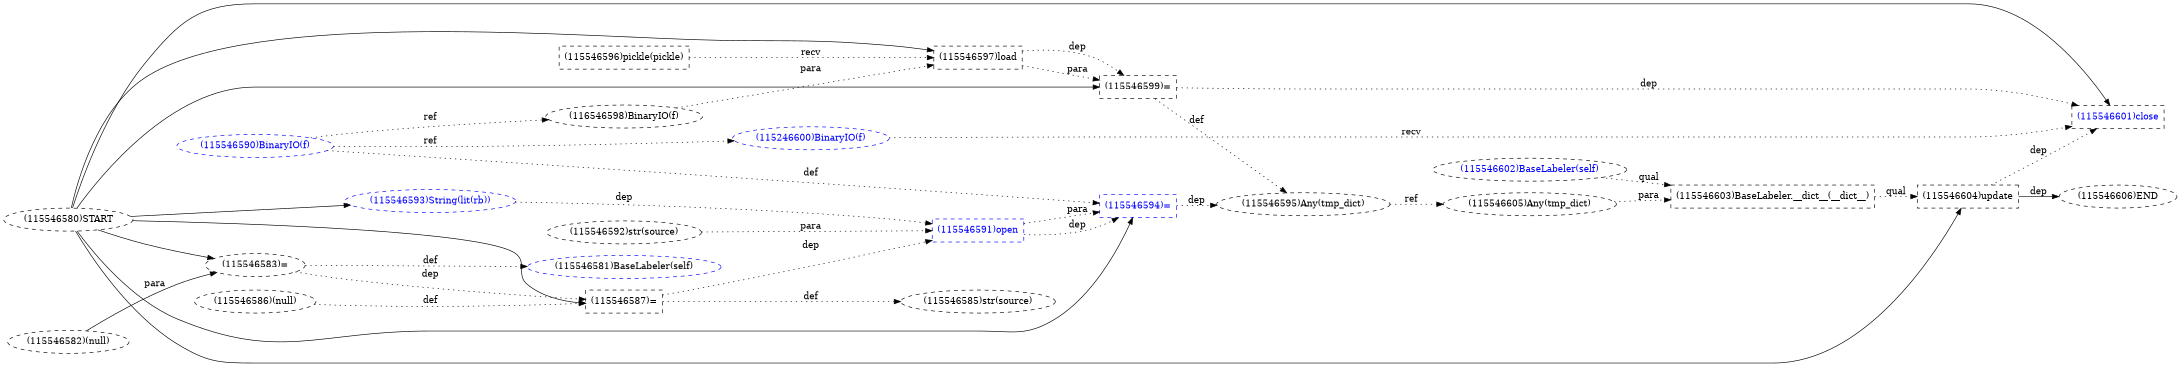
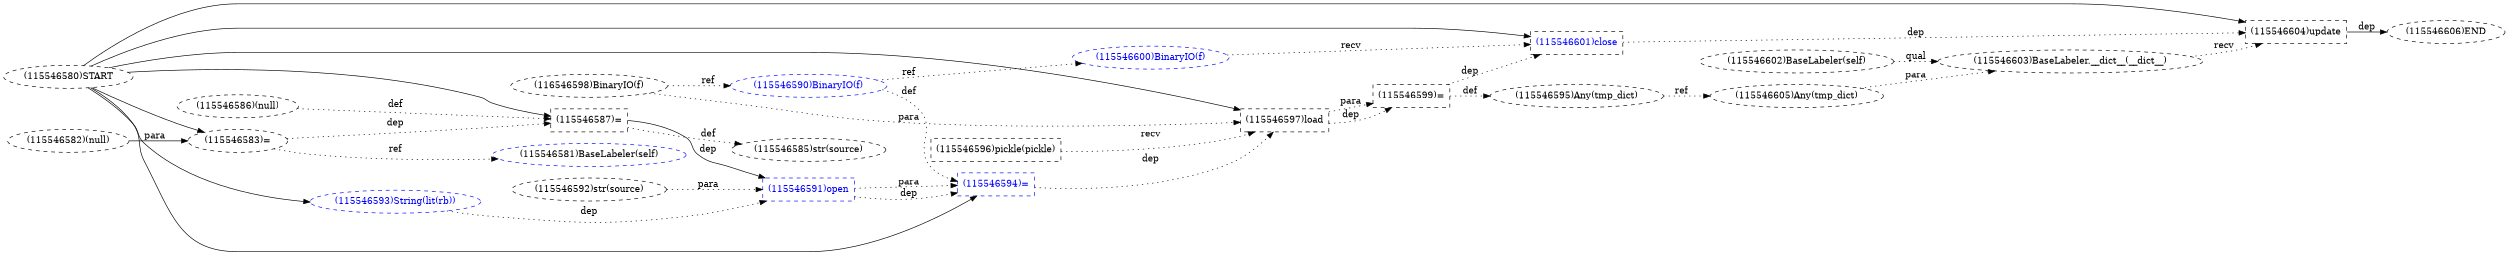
(563, 87) -> none
(426, 127) -> (696, 86)
(811, 138) -> (1151, 58)
(2041, 159) -> (1931, 38)
(1530, 170) -> (1797, 61)
(1896, 192) -> (2224, 46)
(1773, 197) -> (2070, 61)
(1194, 206) -> (1157, 182)
(430, 261) -> (395, 150)
(794, 270) -> (693, 148)
